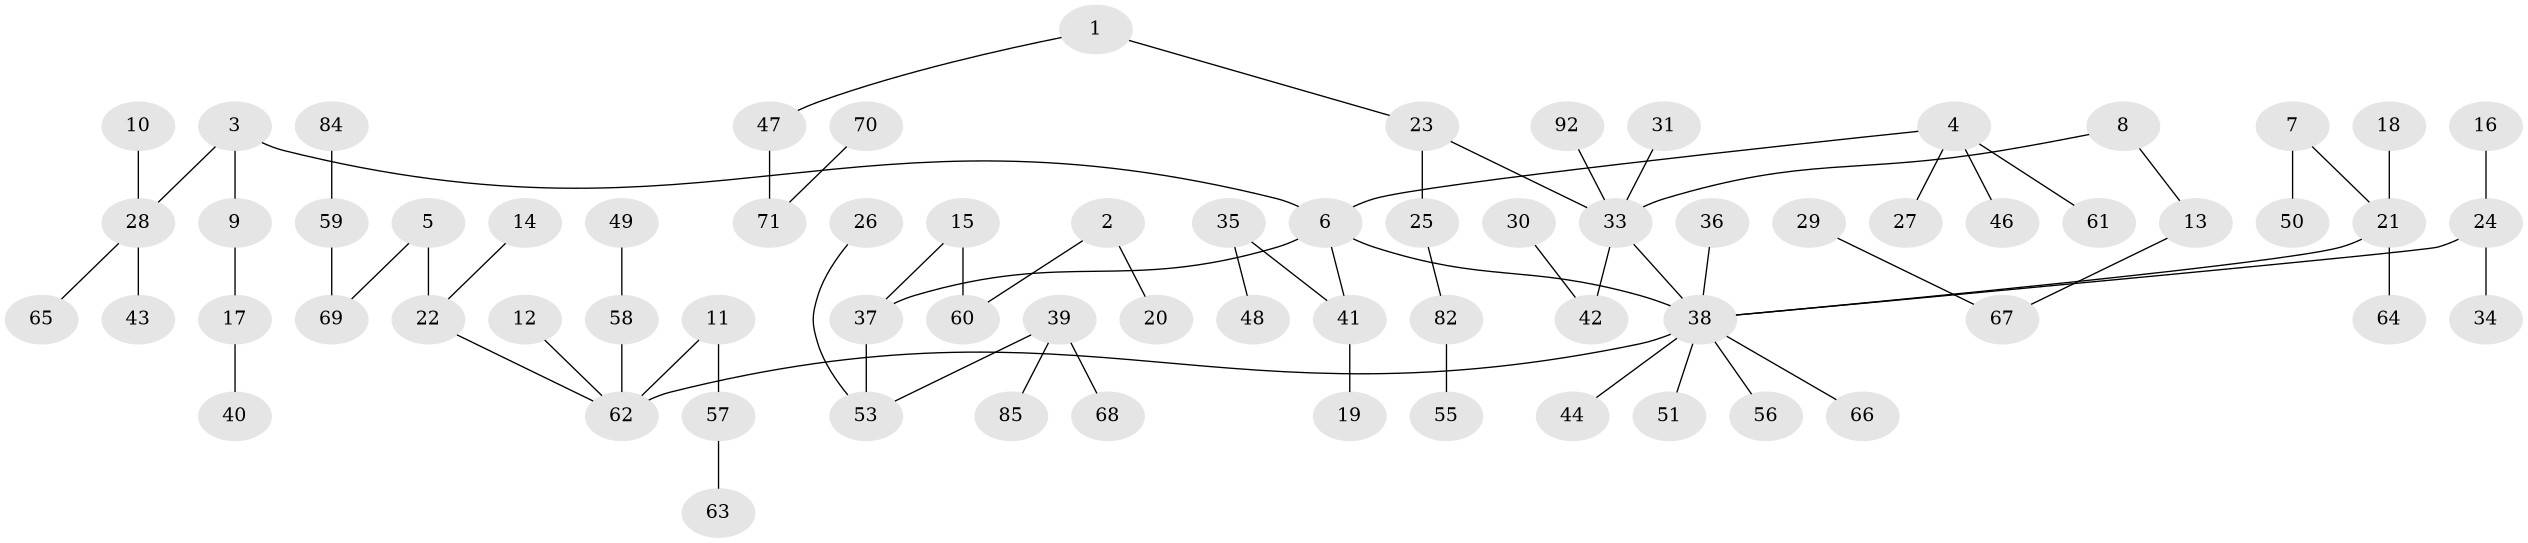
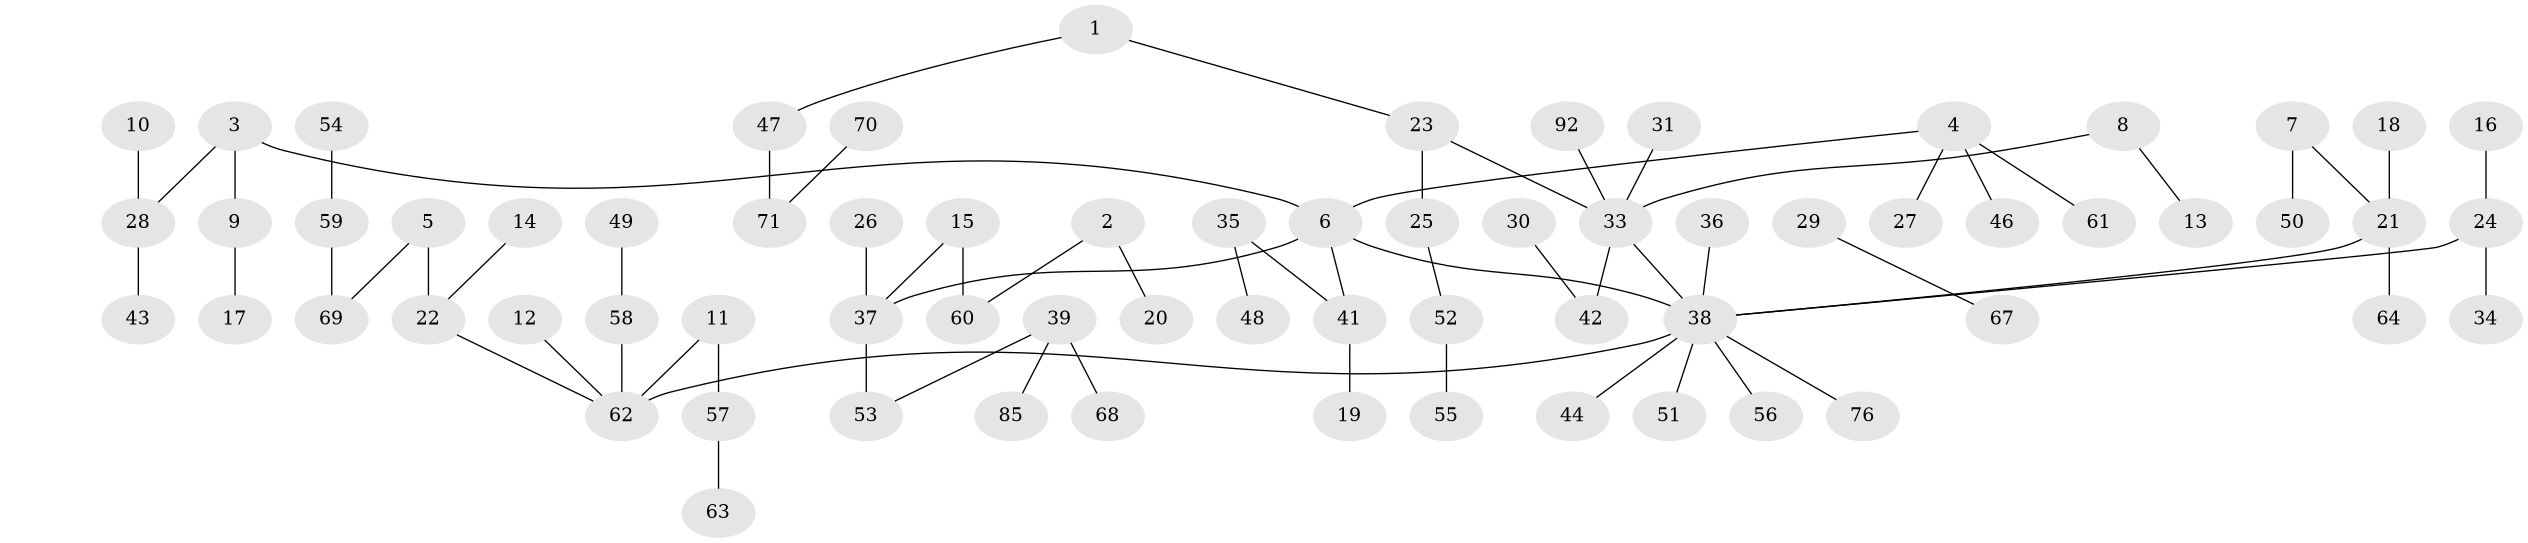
(332, 126) -> (332, 126)
(2103, 270) -> none
(42, 320) -> none
(813, 320) -> (866, 271)
(1446, 320) -> (1446, 320)
(235, 416) -> none
(1863, 416) -> (1863, 416)
